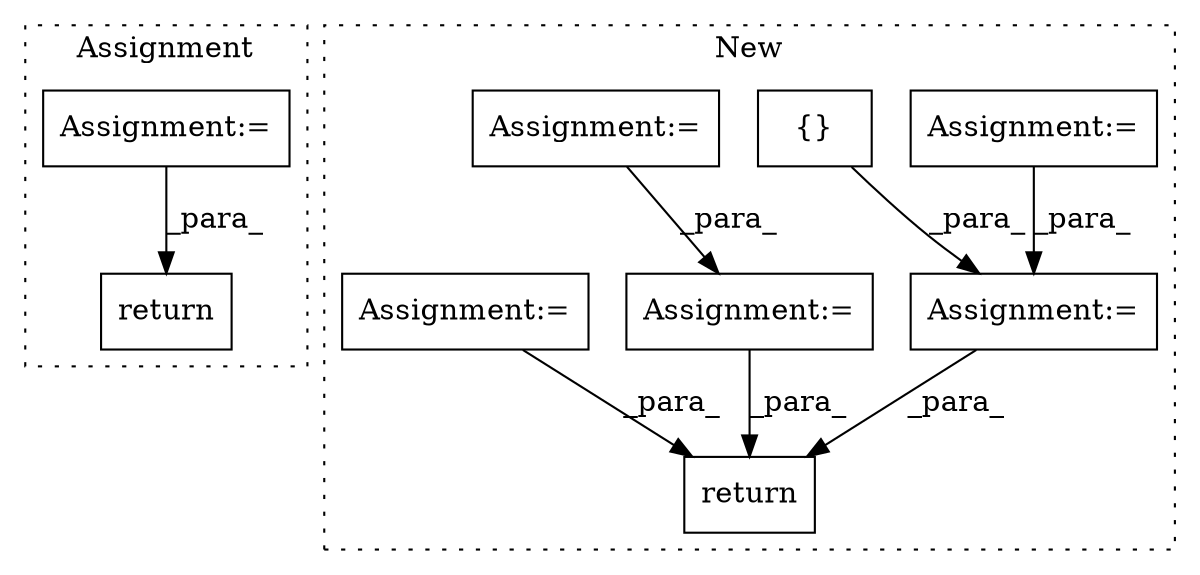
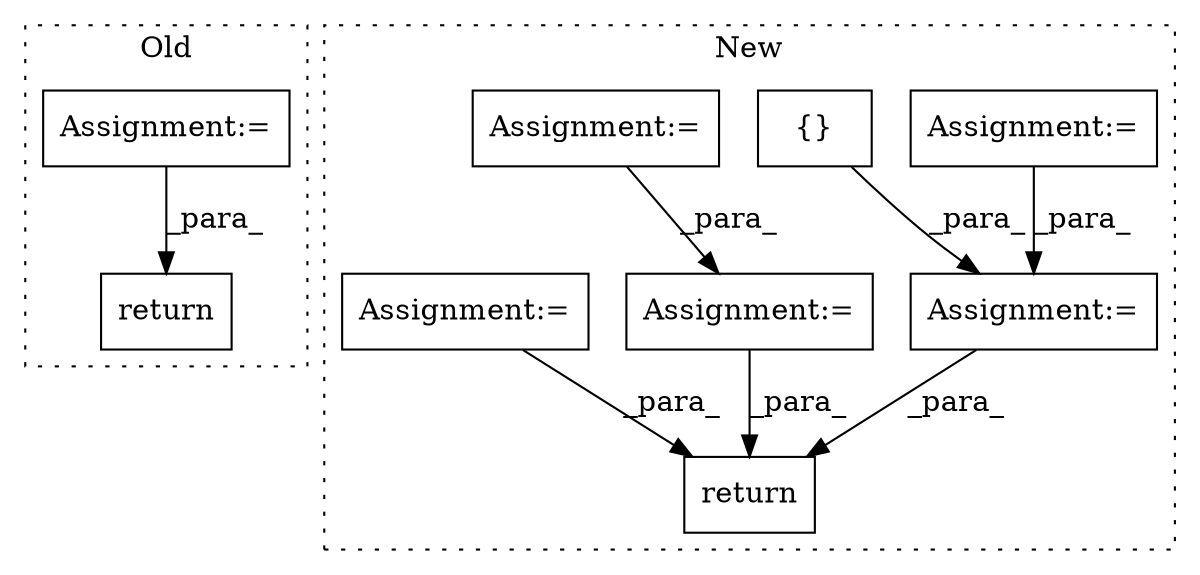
(166, 49) -> (166, 49)
